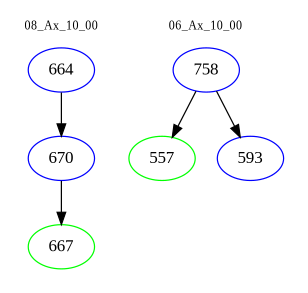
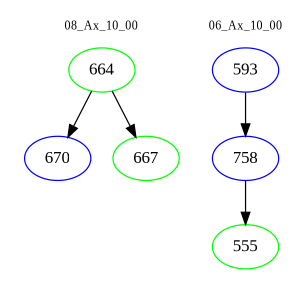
(61, 70) -> (102, 70)
(226, 109) -> (246, 108)
(162, 158) -> (246, 247)
(61, 197) -> (121, 109)
